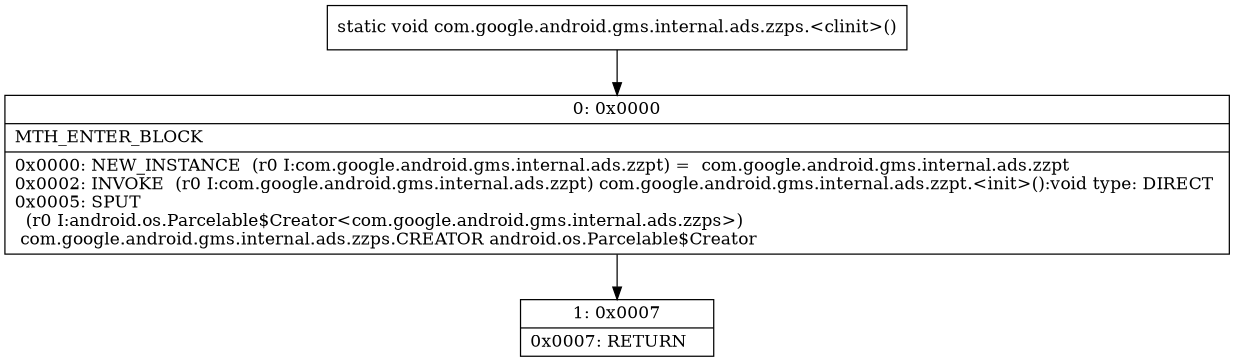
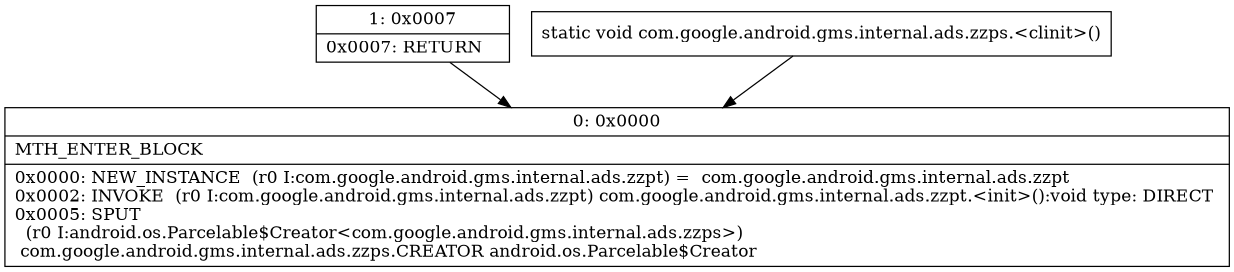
(617, 271) -> (475, 81)
